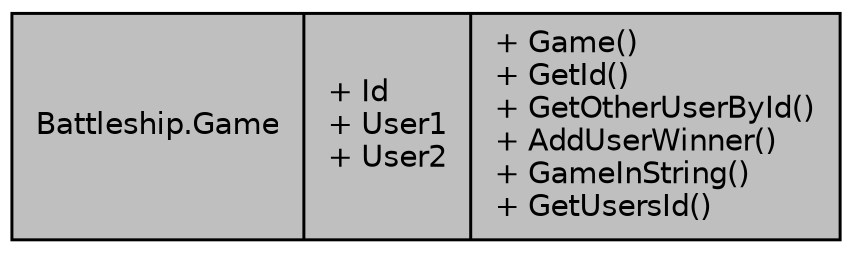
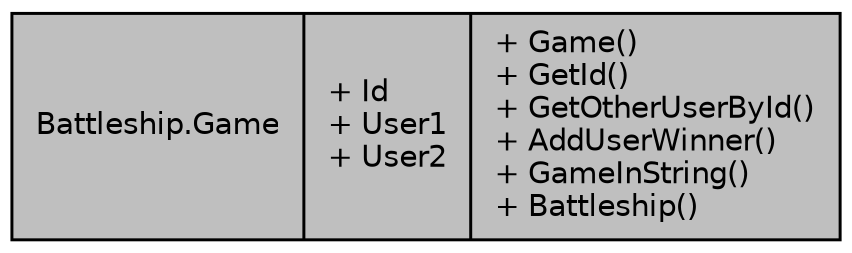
(603, 207) -> (597, 207)
